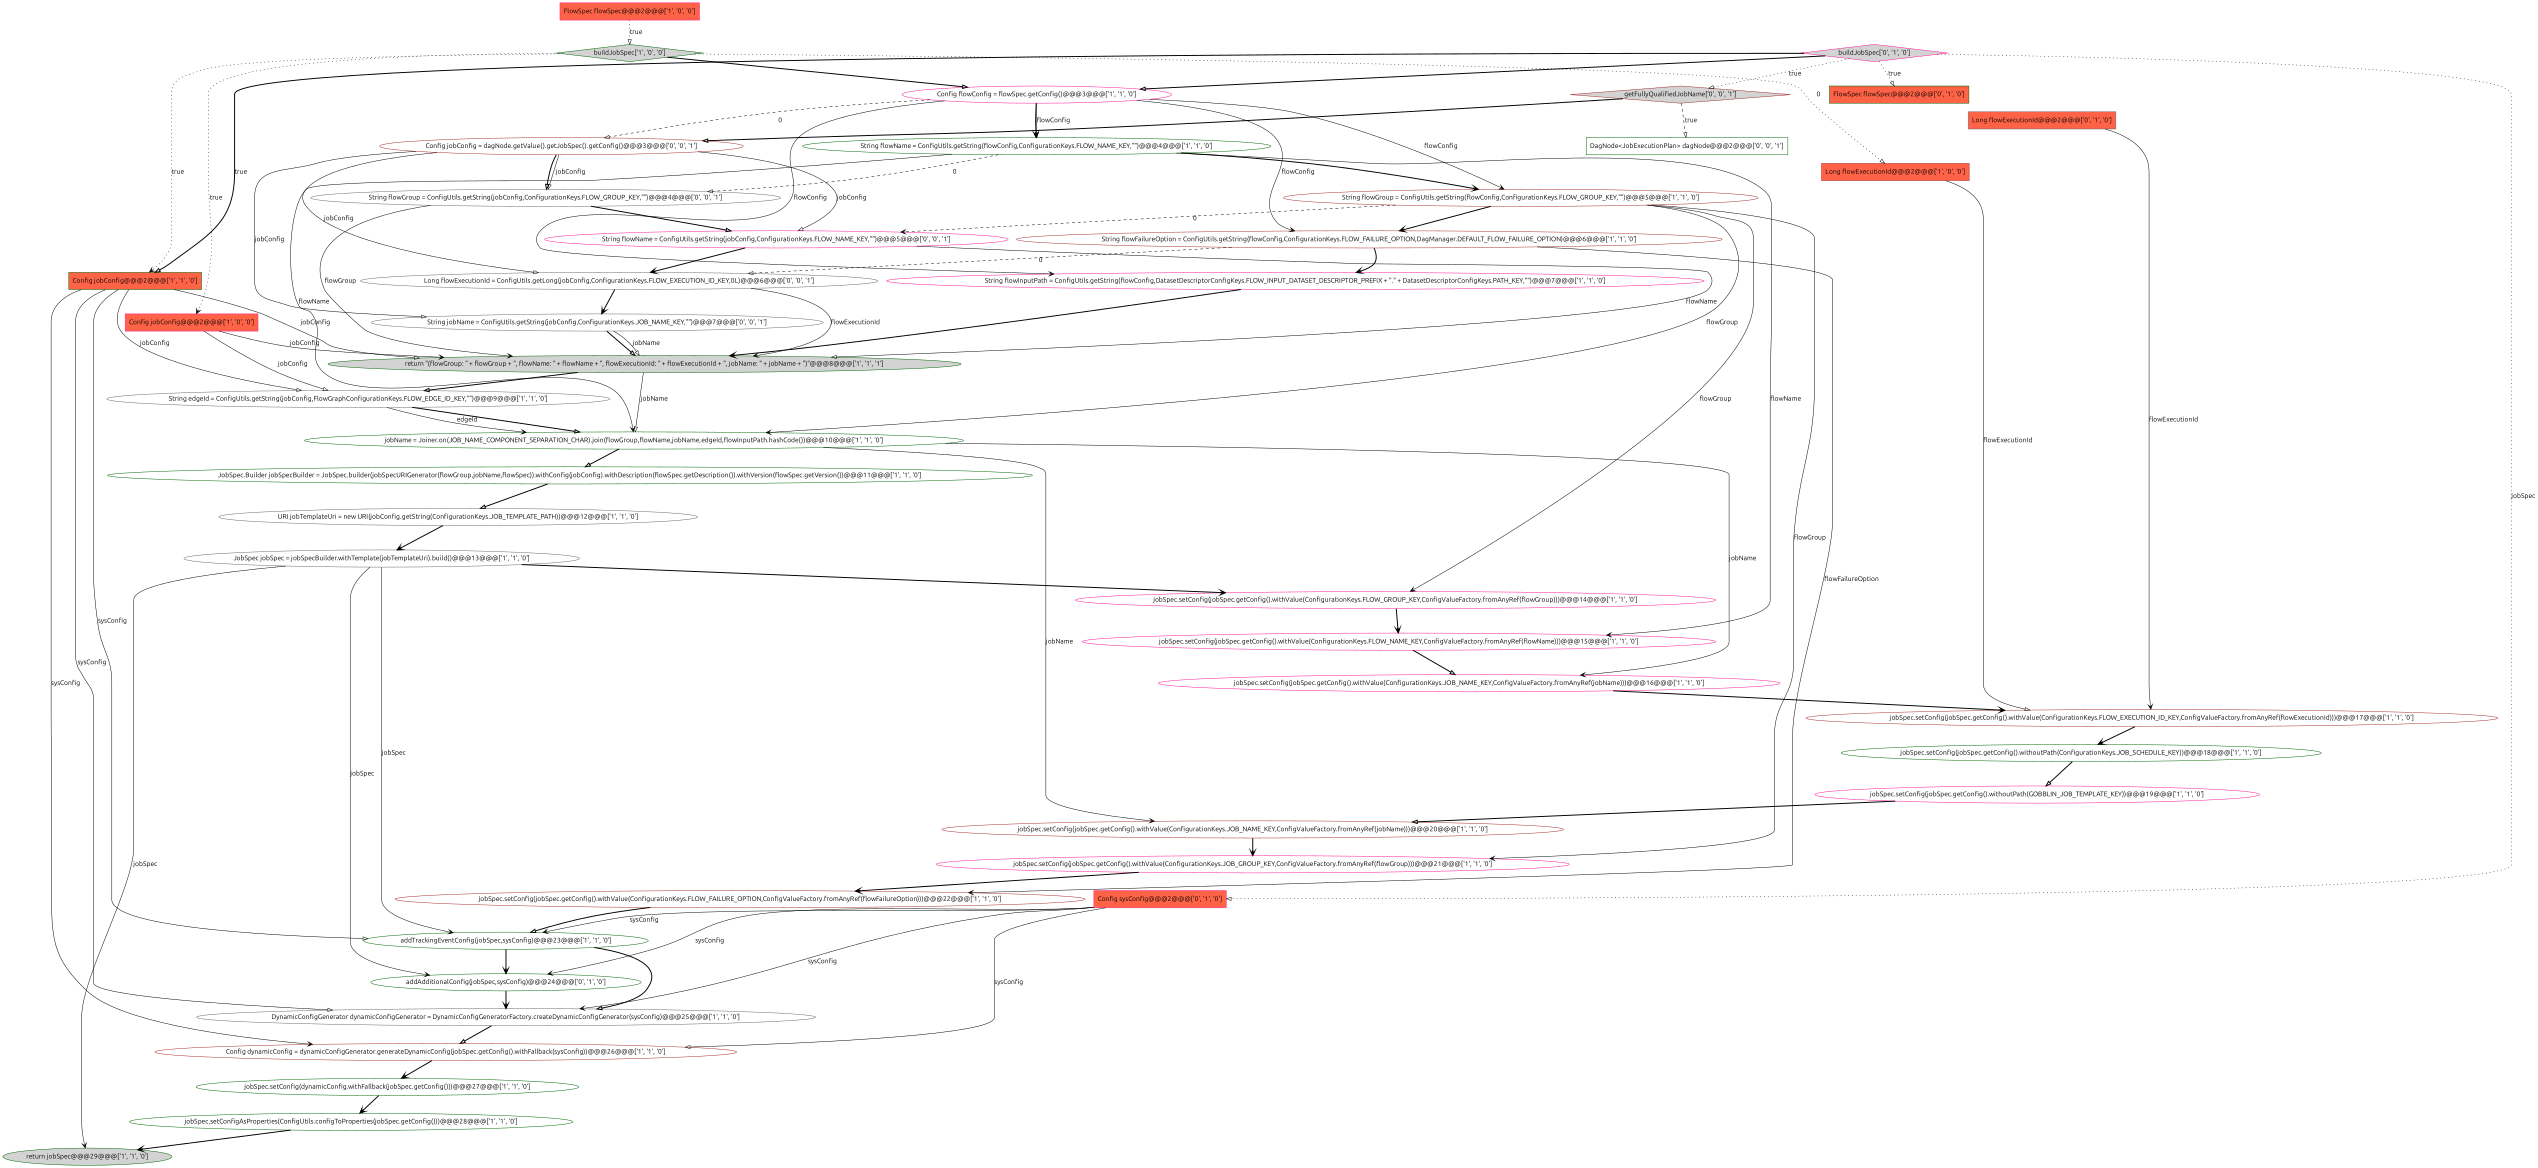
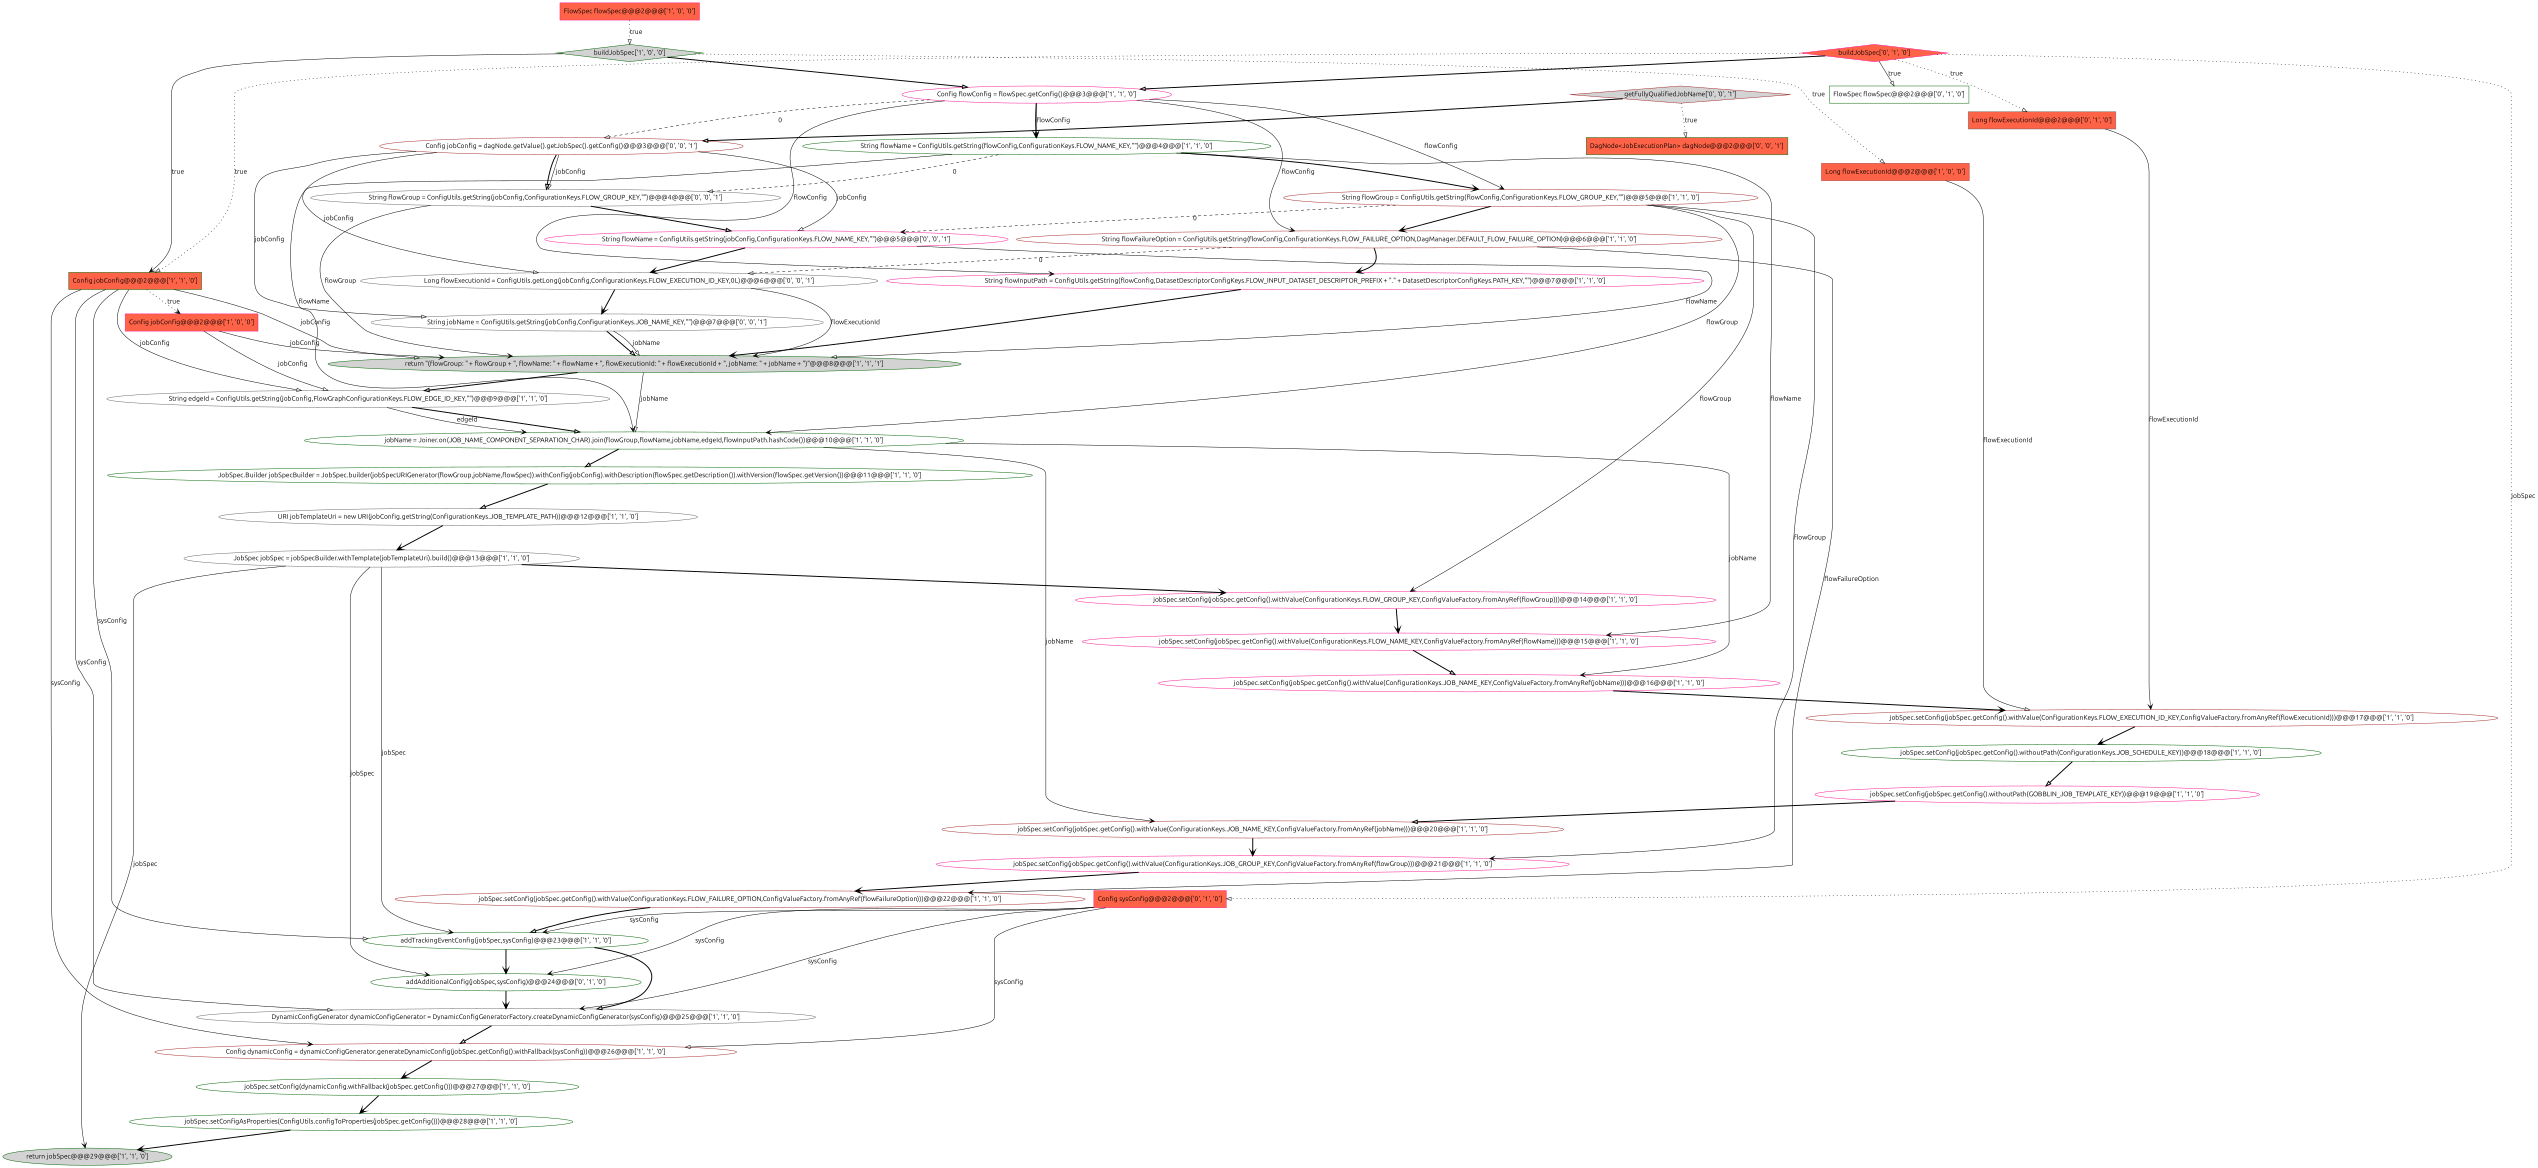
(1874, 53) -> (1874, 53)
(870, 59) -> (870, 59)
(270, 62) -> (270, 62)
(271, 69) -> (161, 300)
(1885, 71) -> (1885, 71)
(1781, 73) -> (1960, 81)
(1819, 95) -> (1819, 95)
(1899, 95) -> (1899, 95)
(1683, 118) -> (1683, 118)
(1687, 146) -> (1687, 146)
